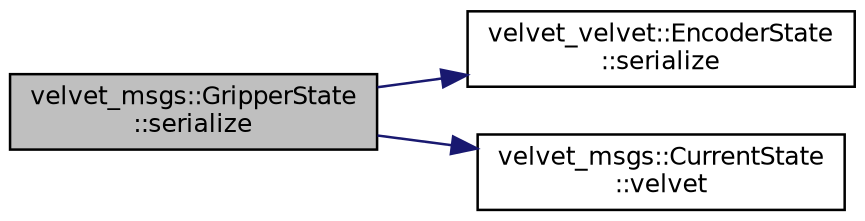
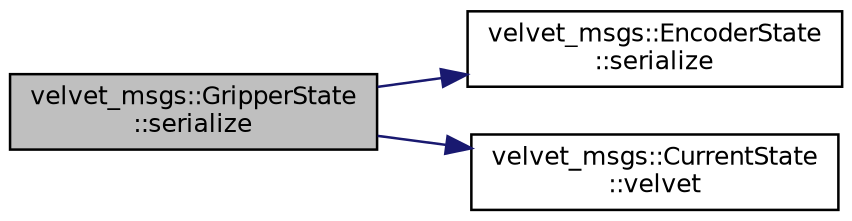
(661, 49) -> (655, 49)
